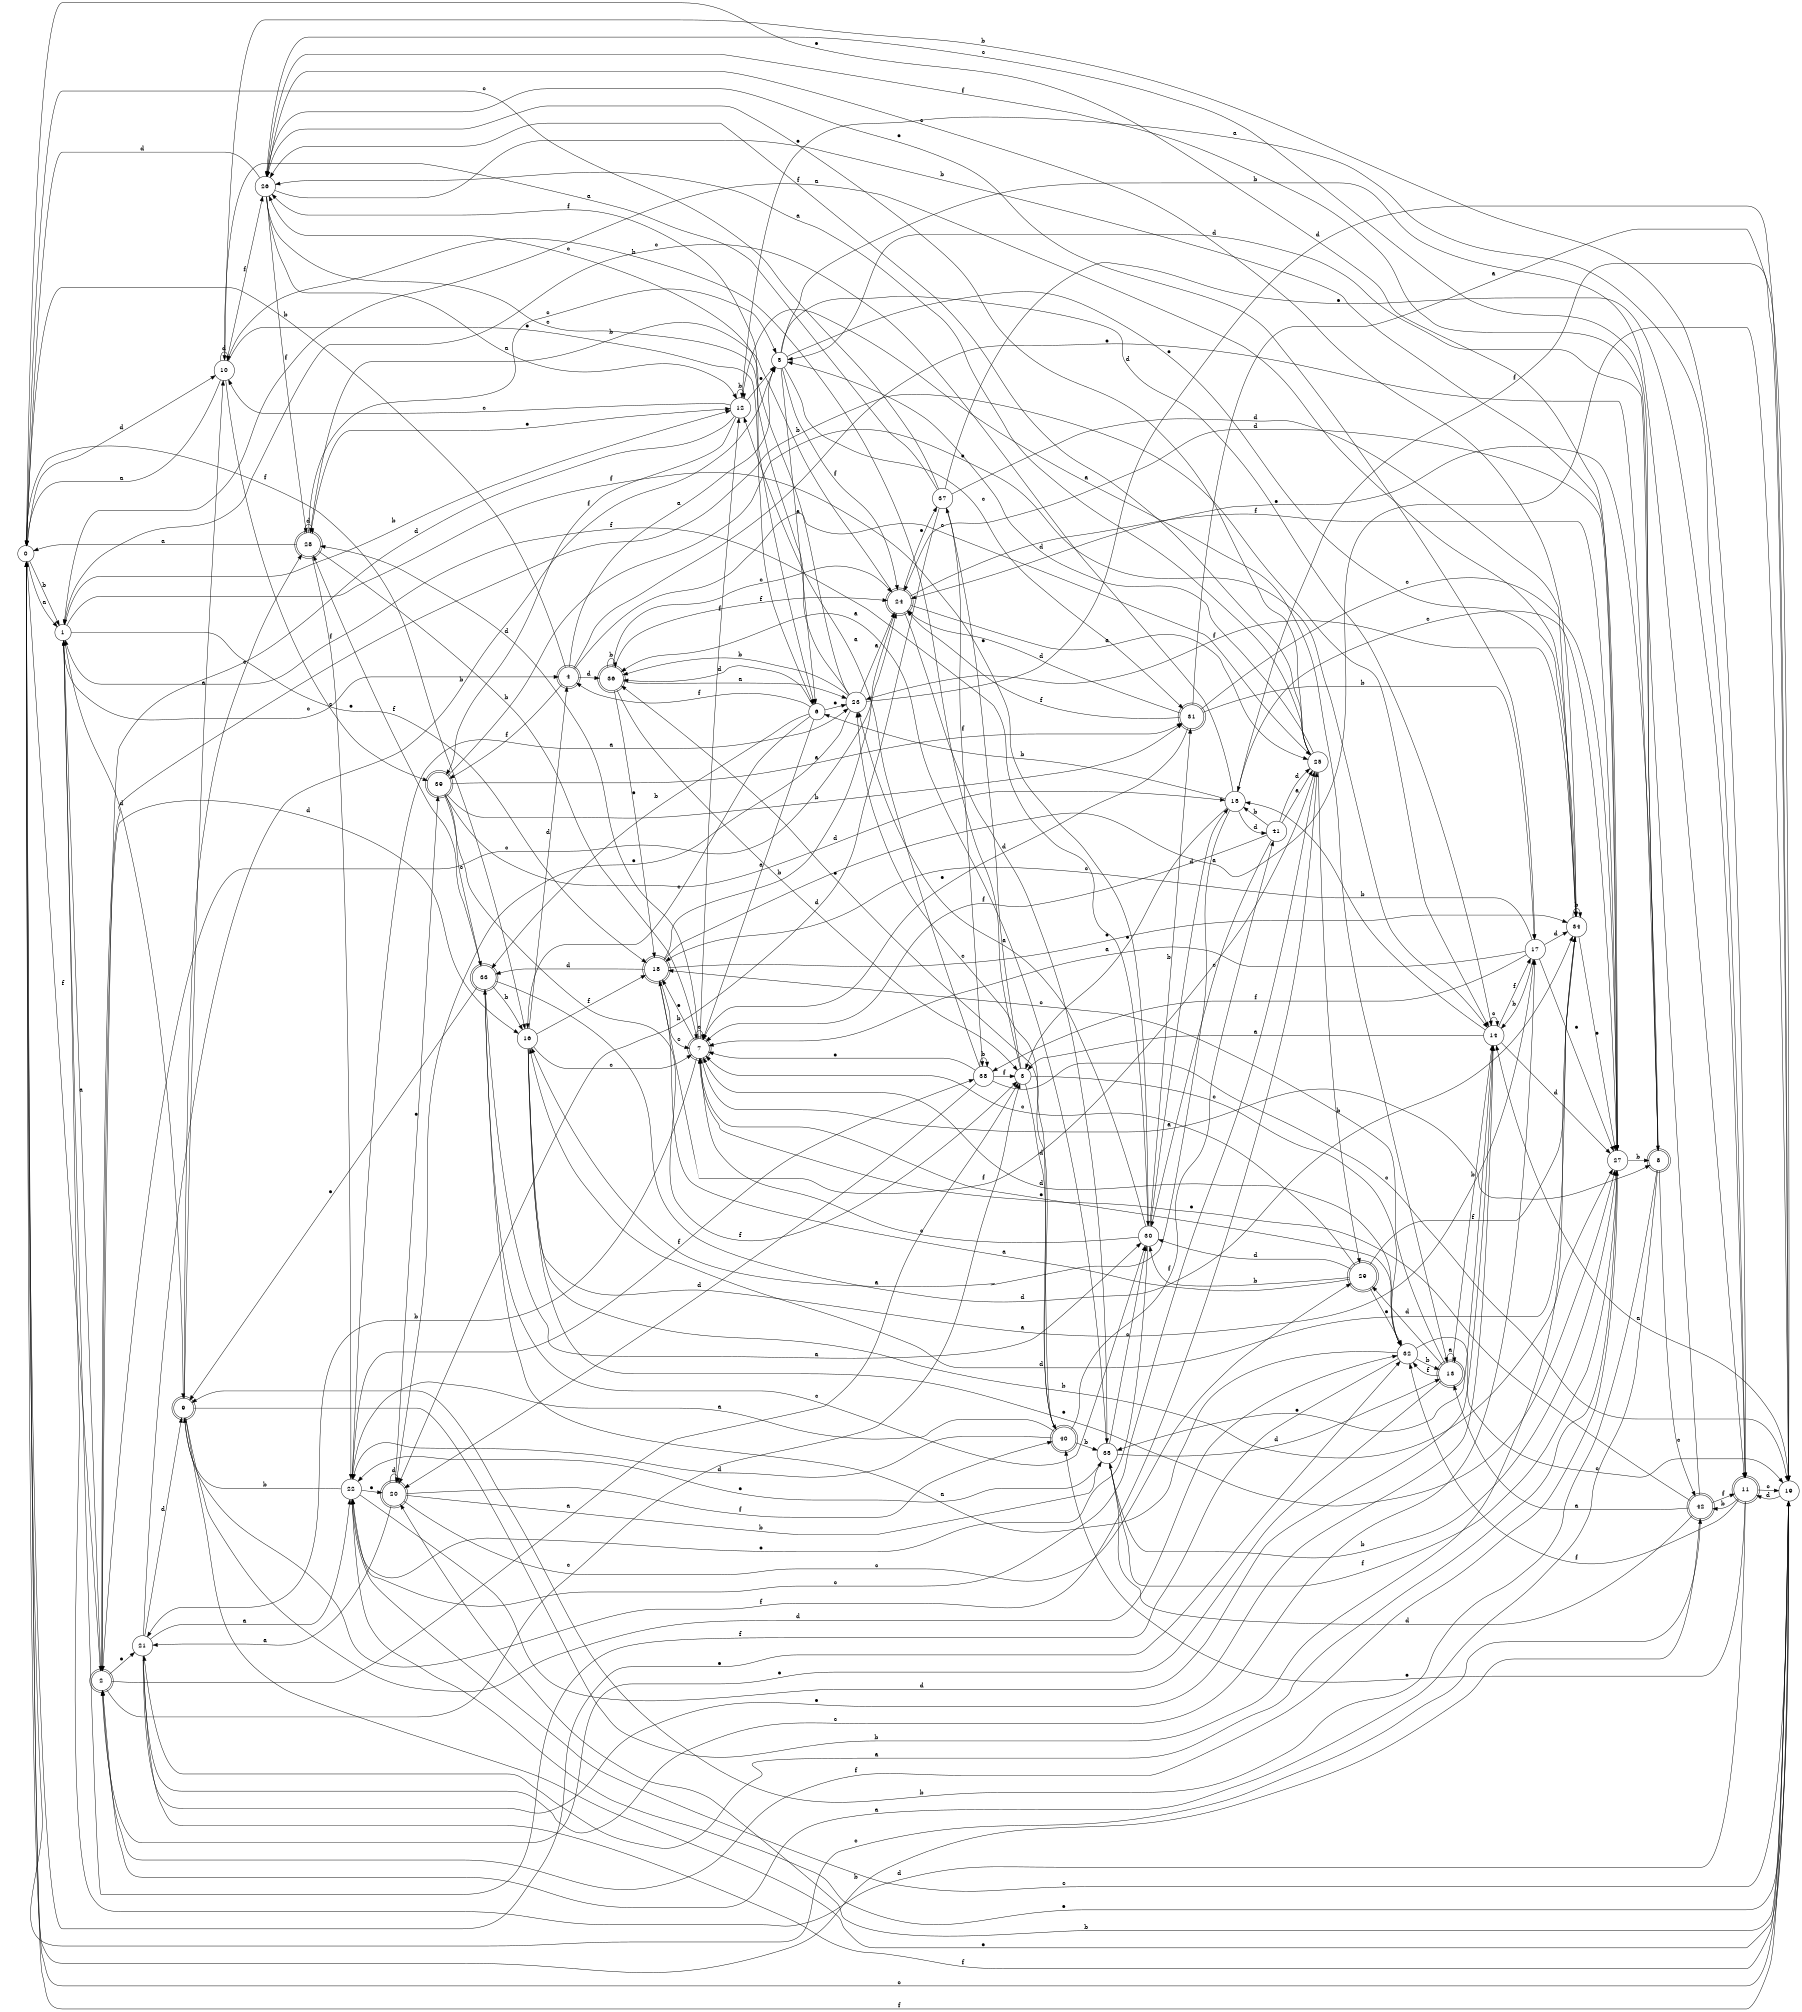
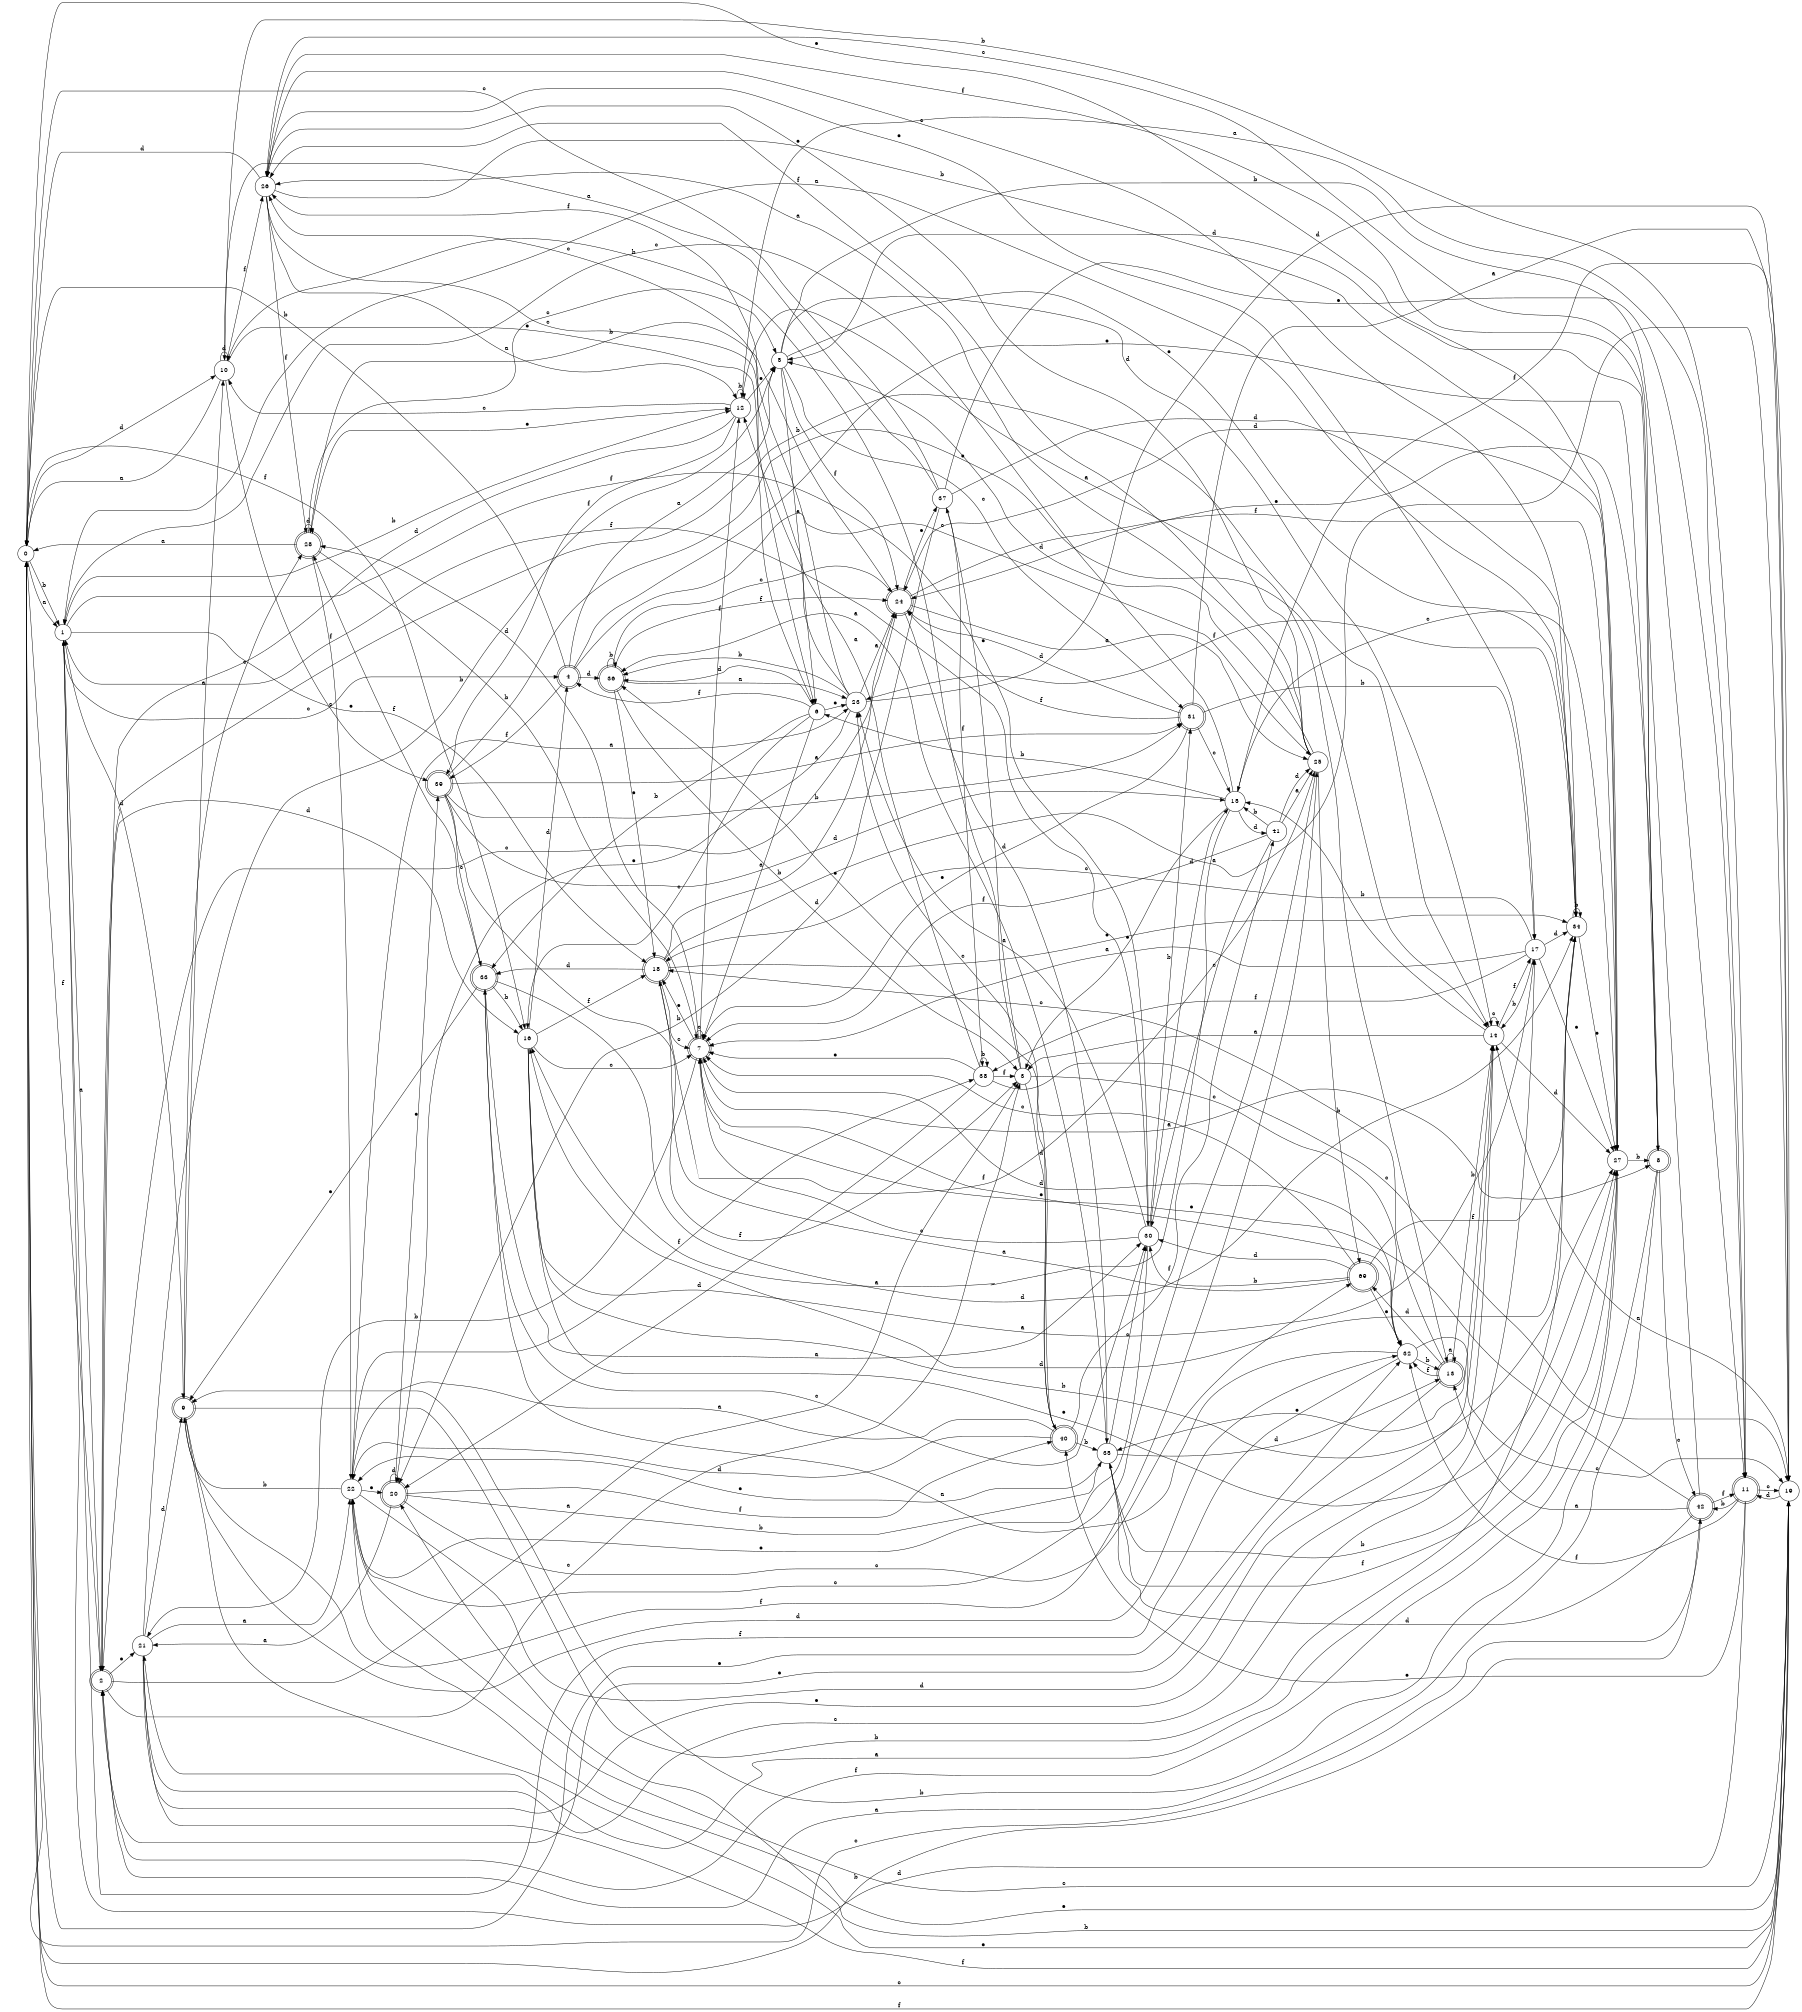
(1587, 677) -> (1213, 758)
(1363, 1276) -> (1363, 1276)
